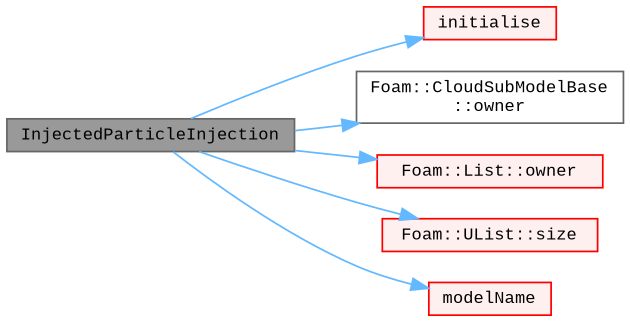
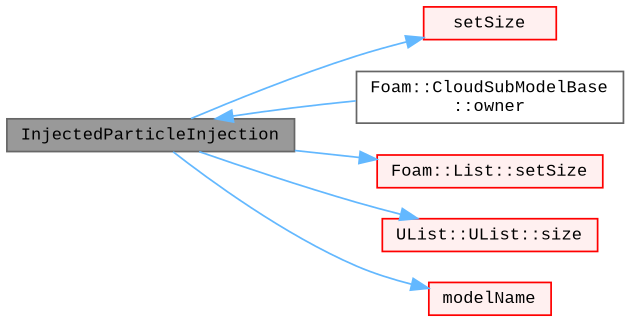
(490, 23) -> (490, 23)
(318, 128) -> (294, 108)
(490, 171) -> (490, 171)
(490, 235) -> (490, 235)
